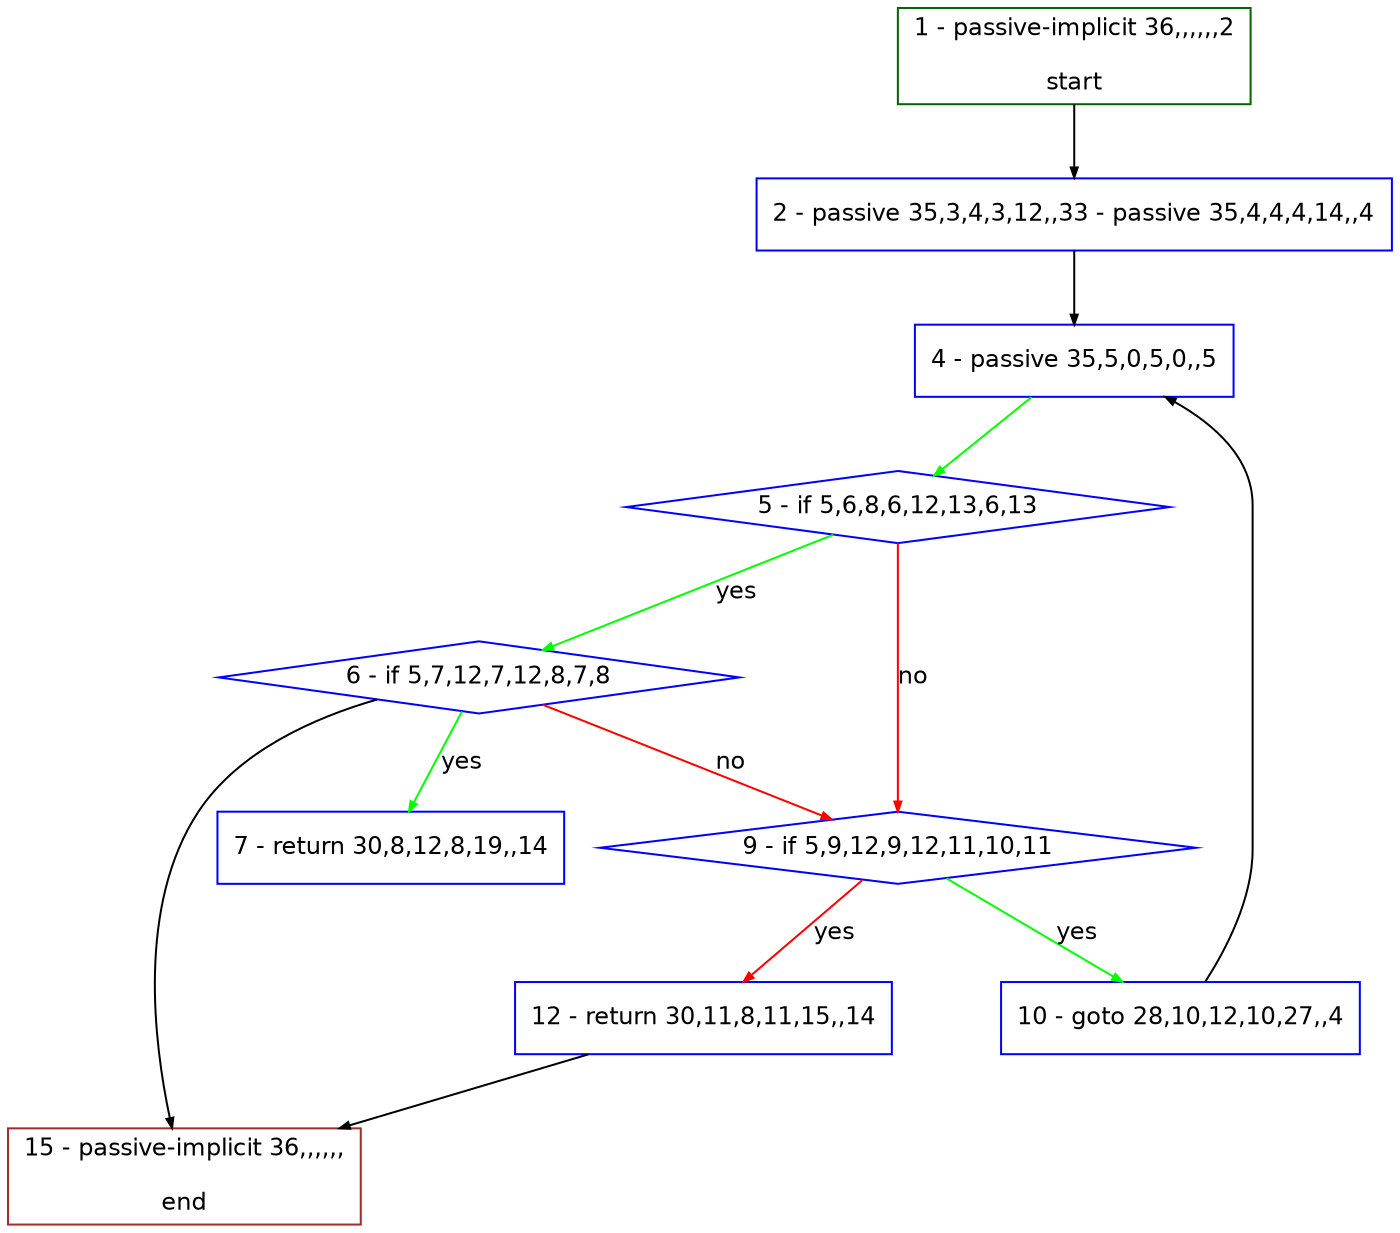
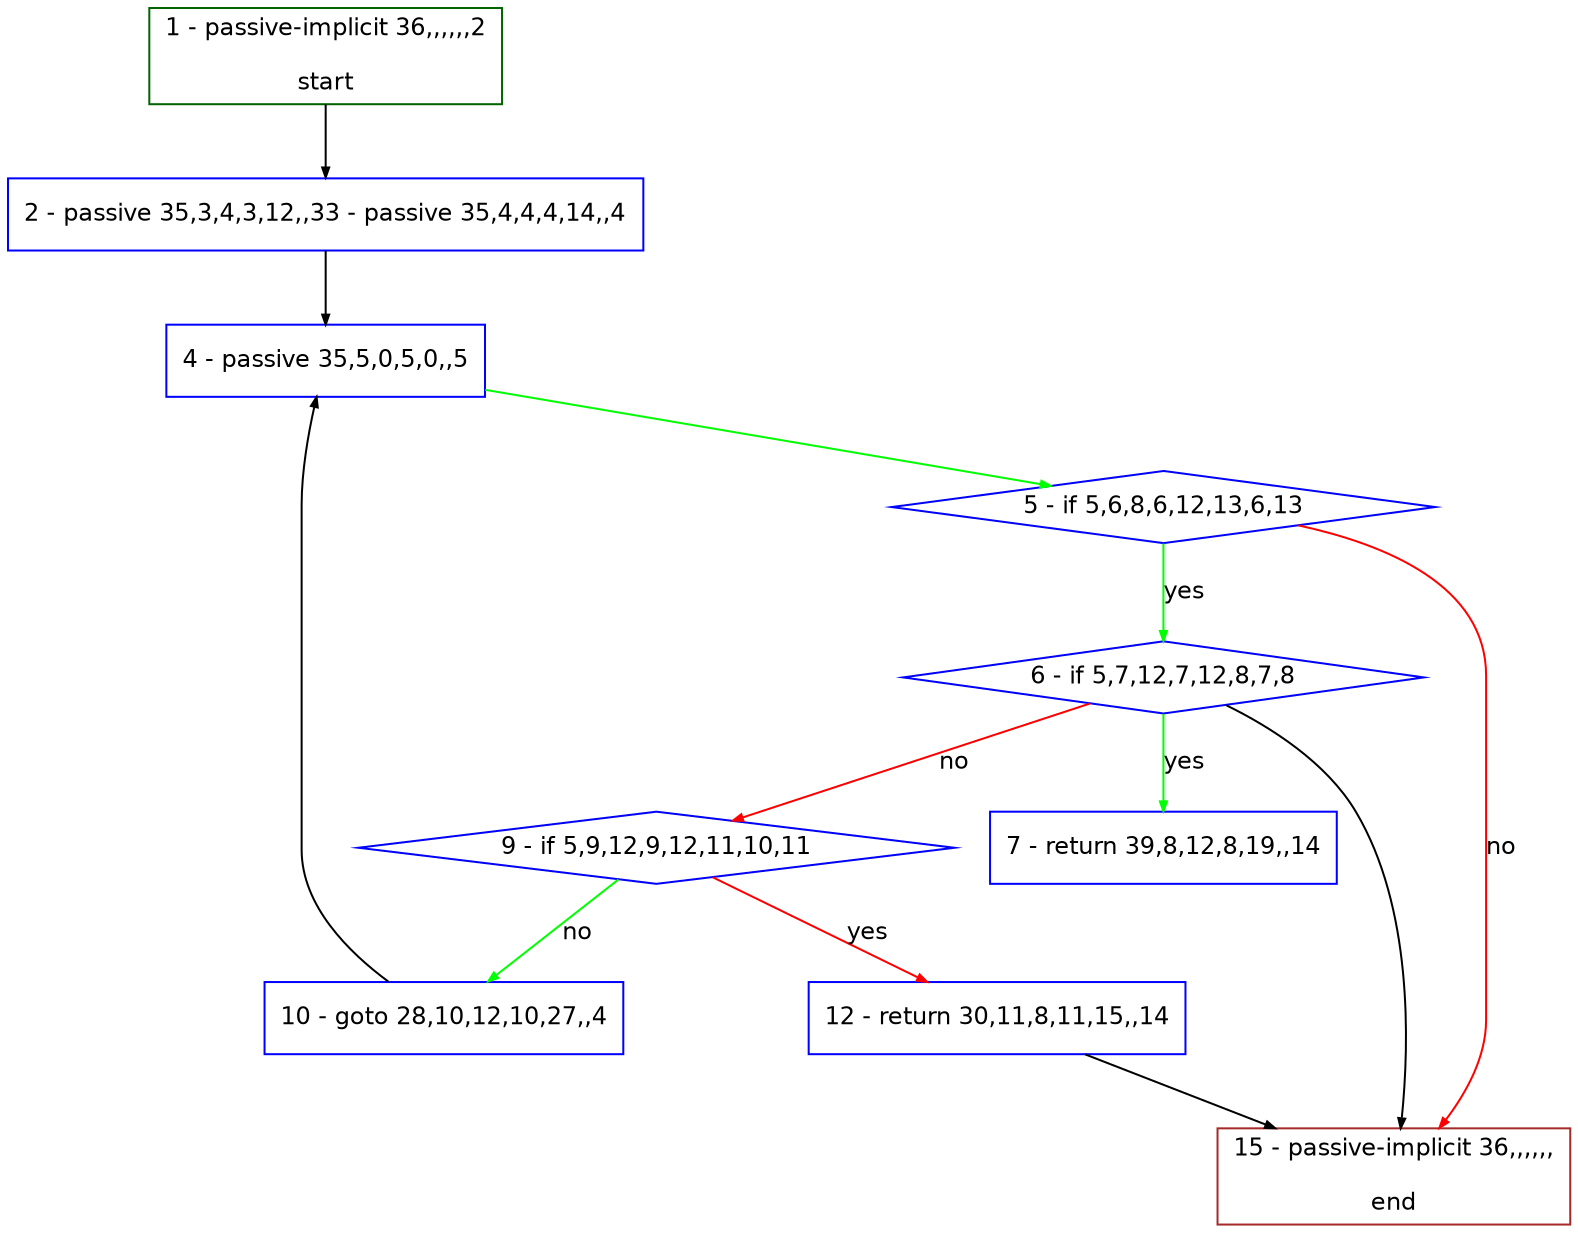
(898, 672) -> (1486, 772)
(391, 848) -> (1163, 848)
(1077, 933) -> (578, 933)
